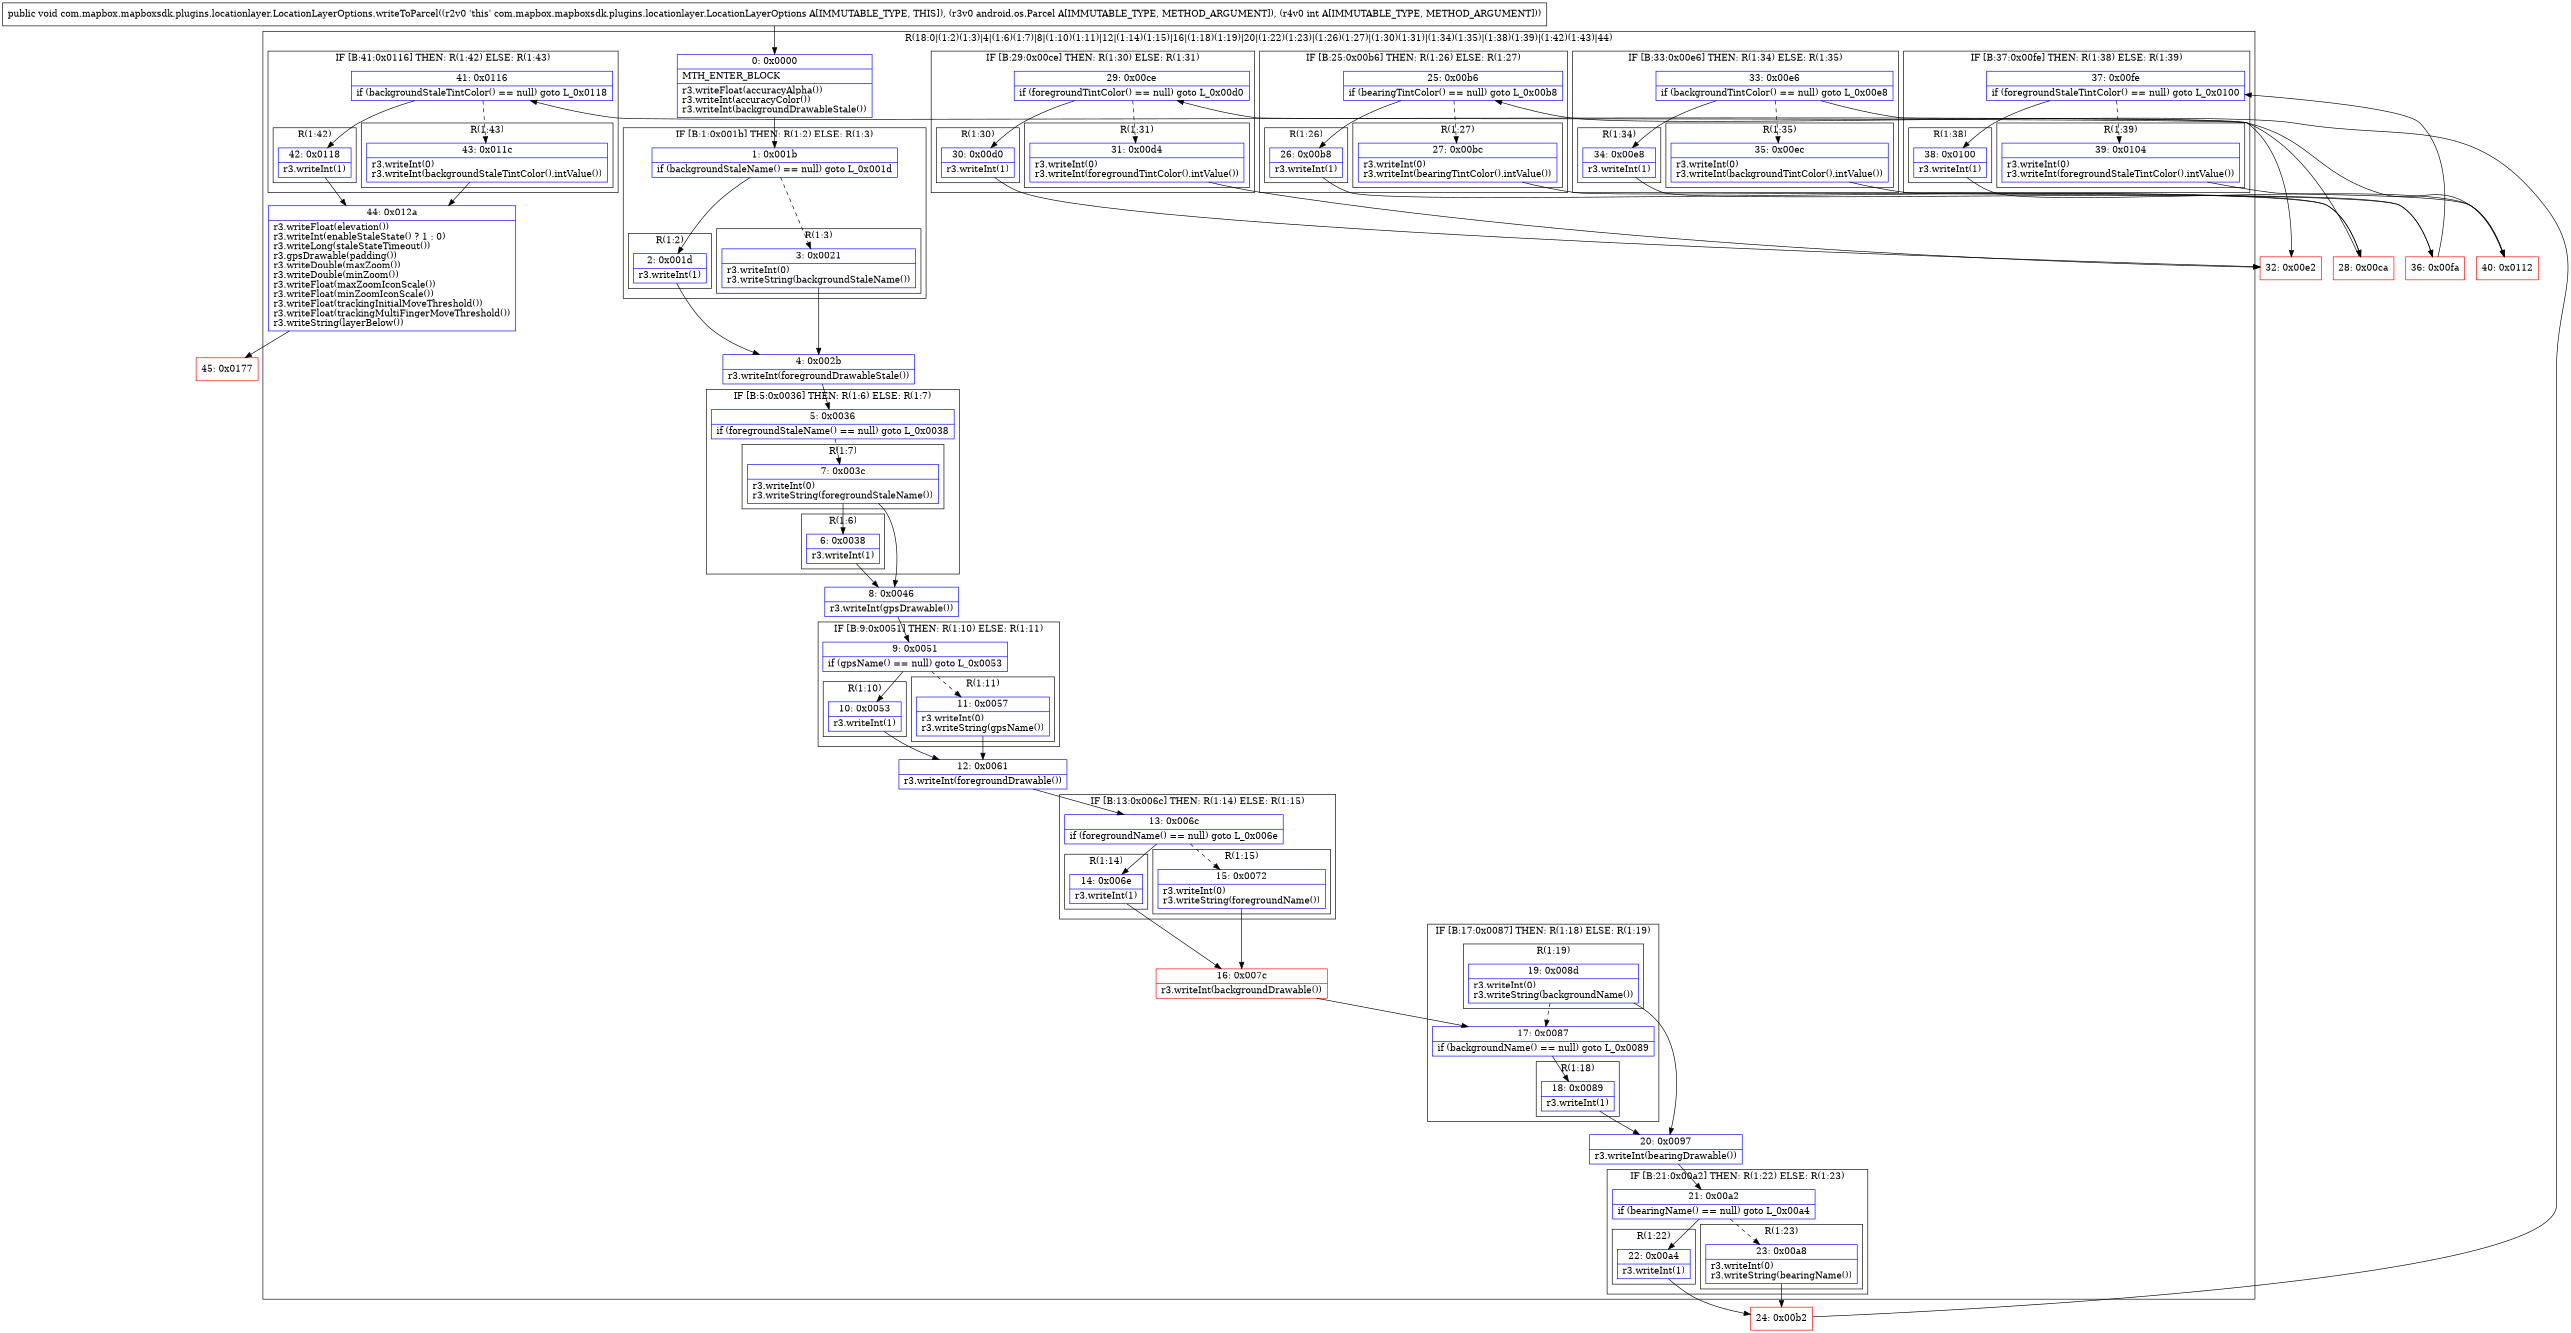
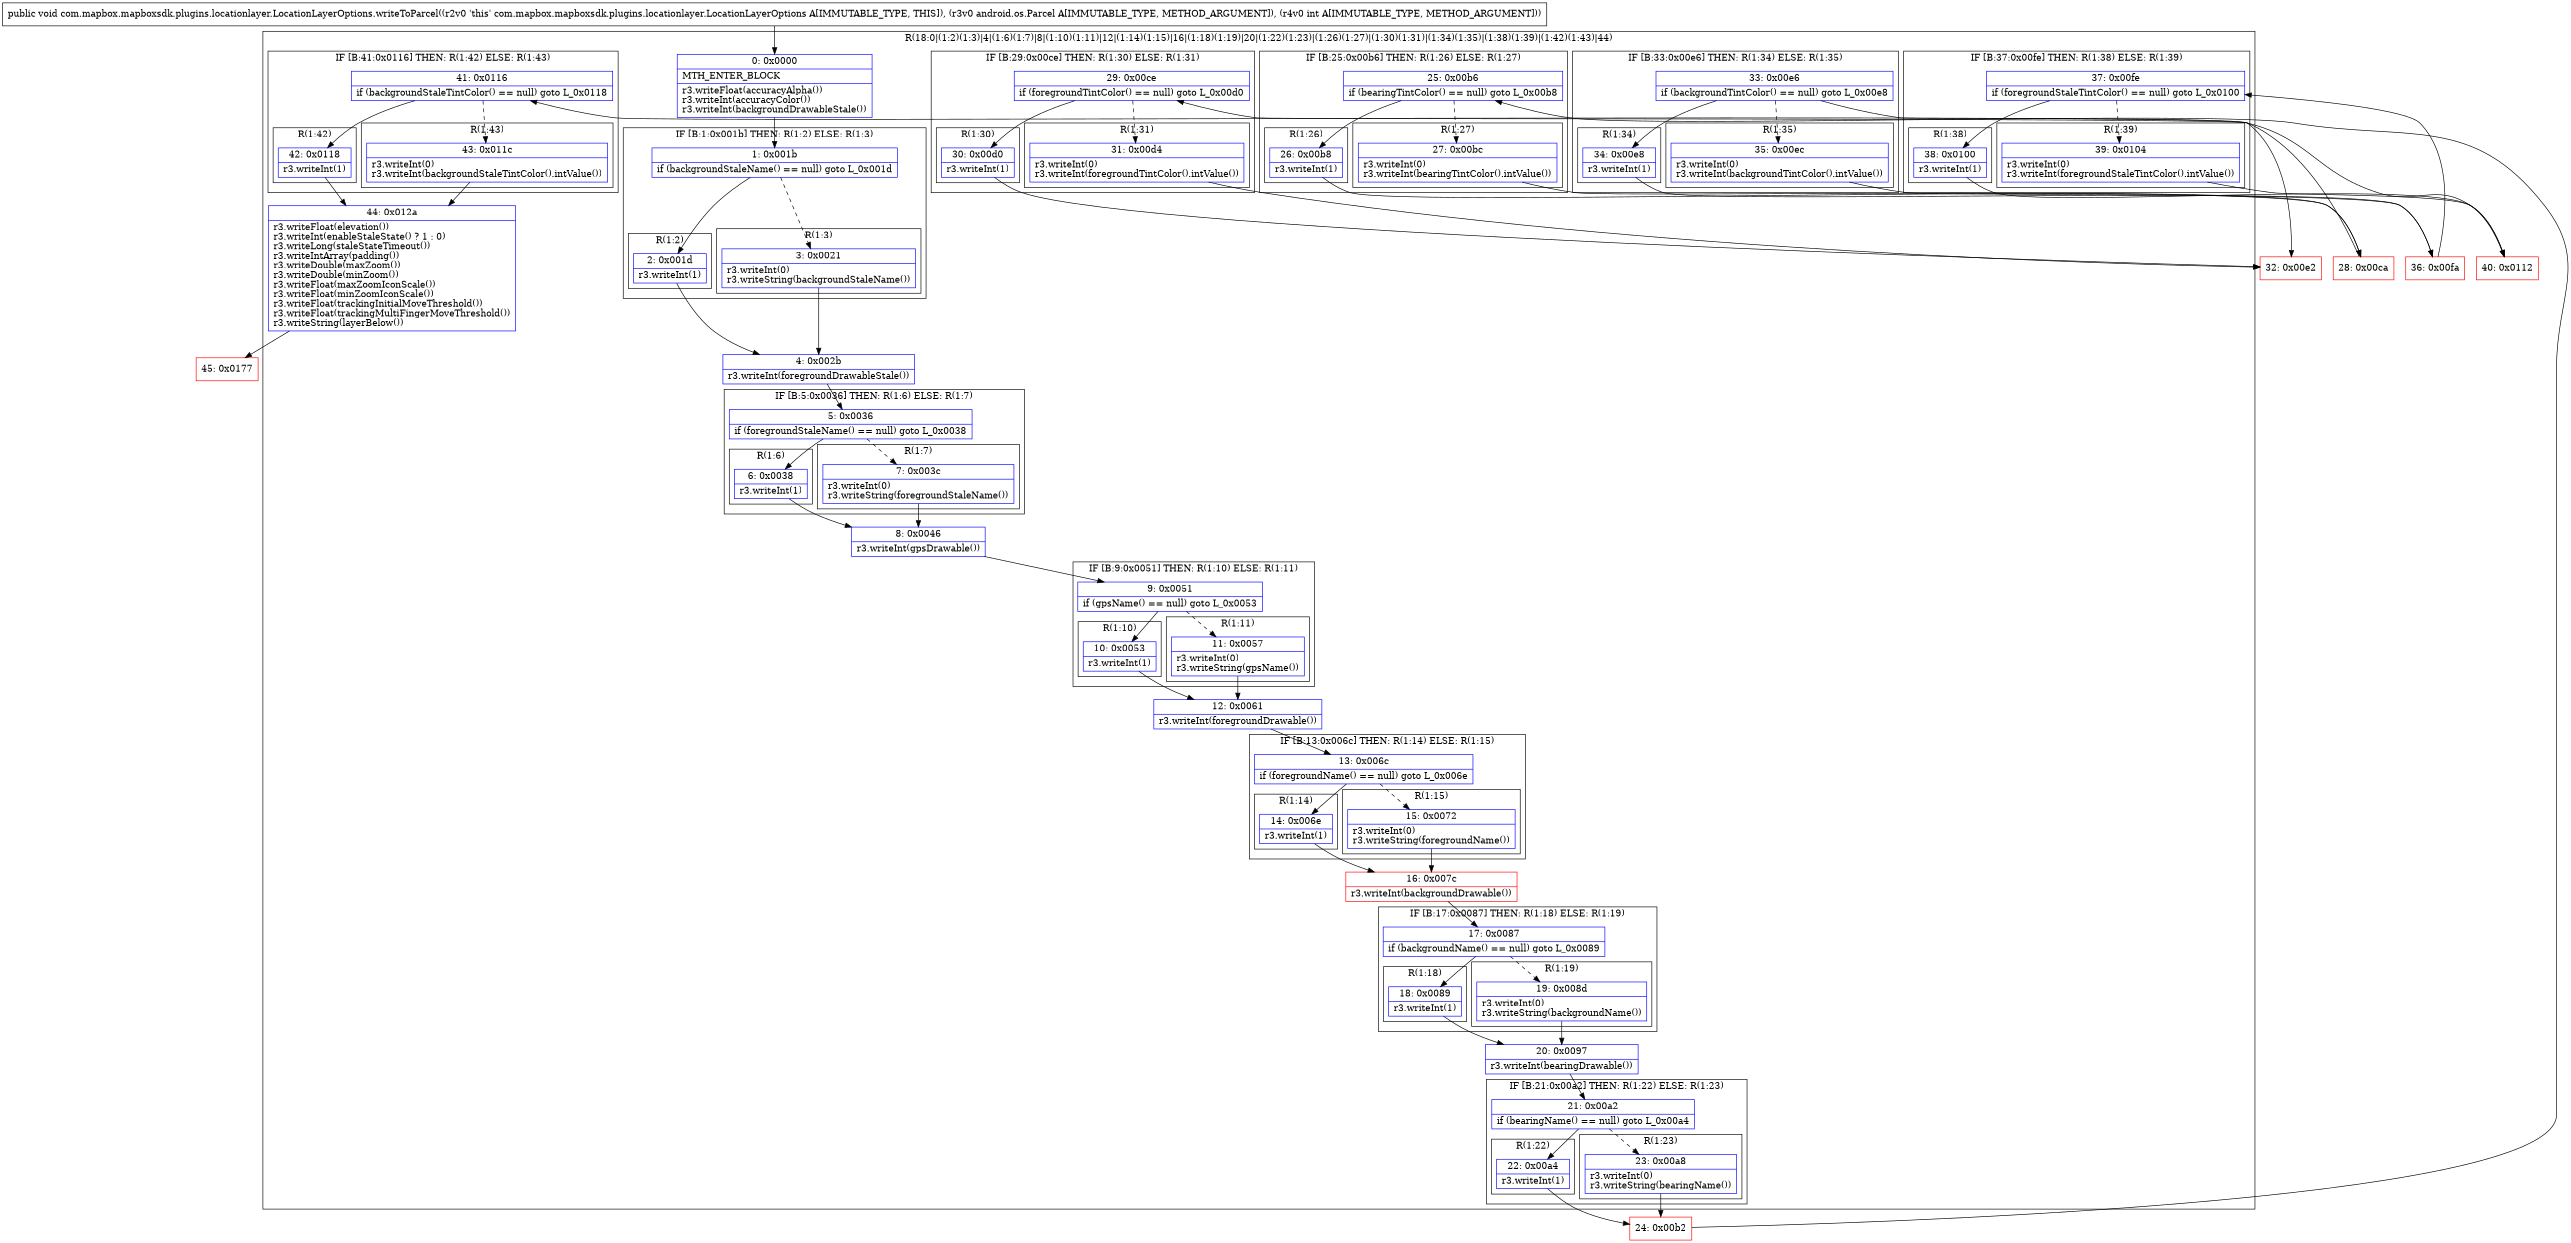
(335, 256) -> (336, 256)
(843, 518) -> (803, 453)
(1548, 1013) -> (1523, 967)
